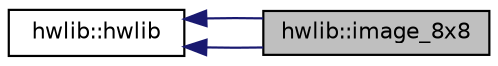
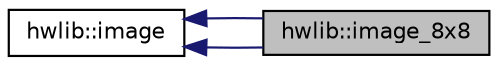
(97, 33) -> (97, 33)
